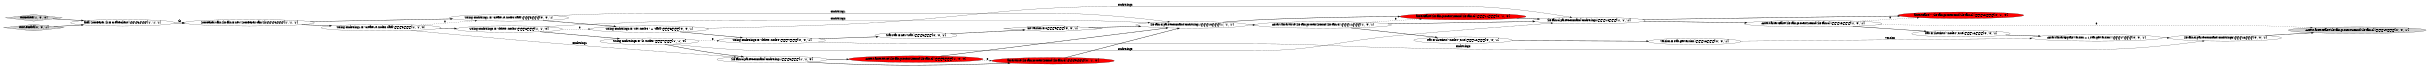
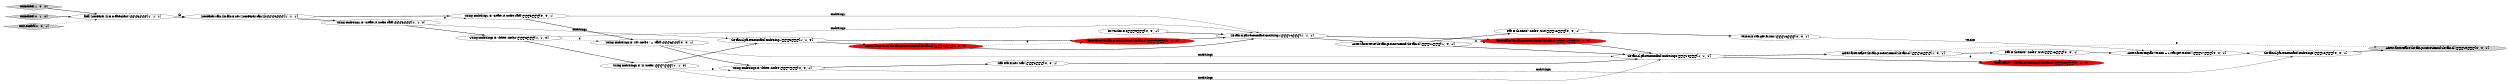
none -> (34, 17)
(68, 26) -> (72, 22)
(1053, 29) -> (1133, 31)
(987, 32) -> (1352, 63)
